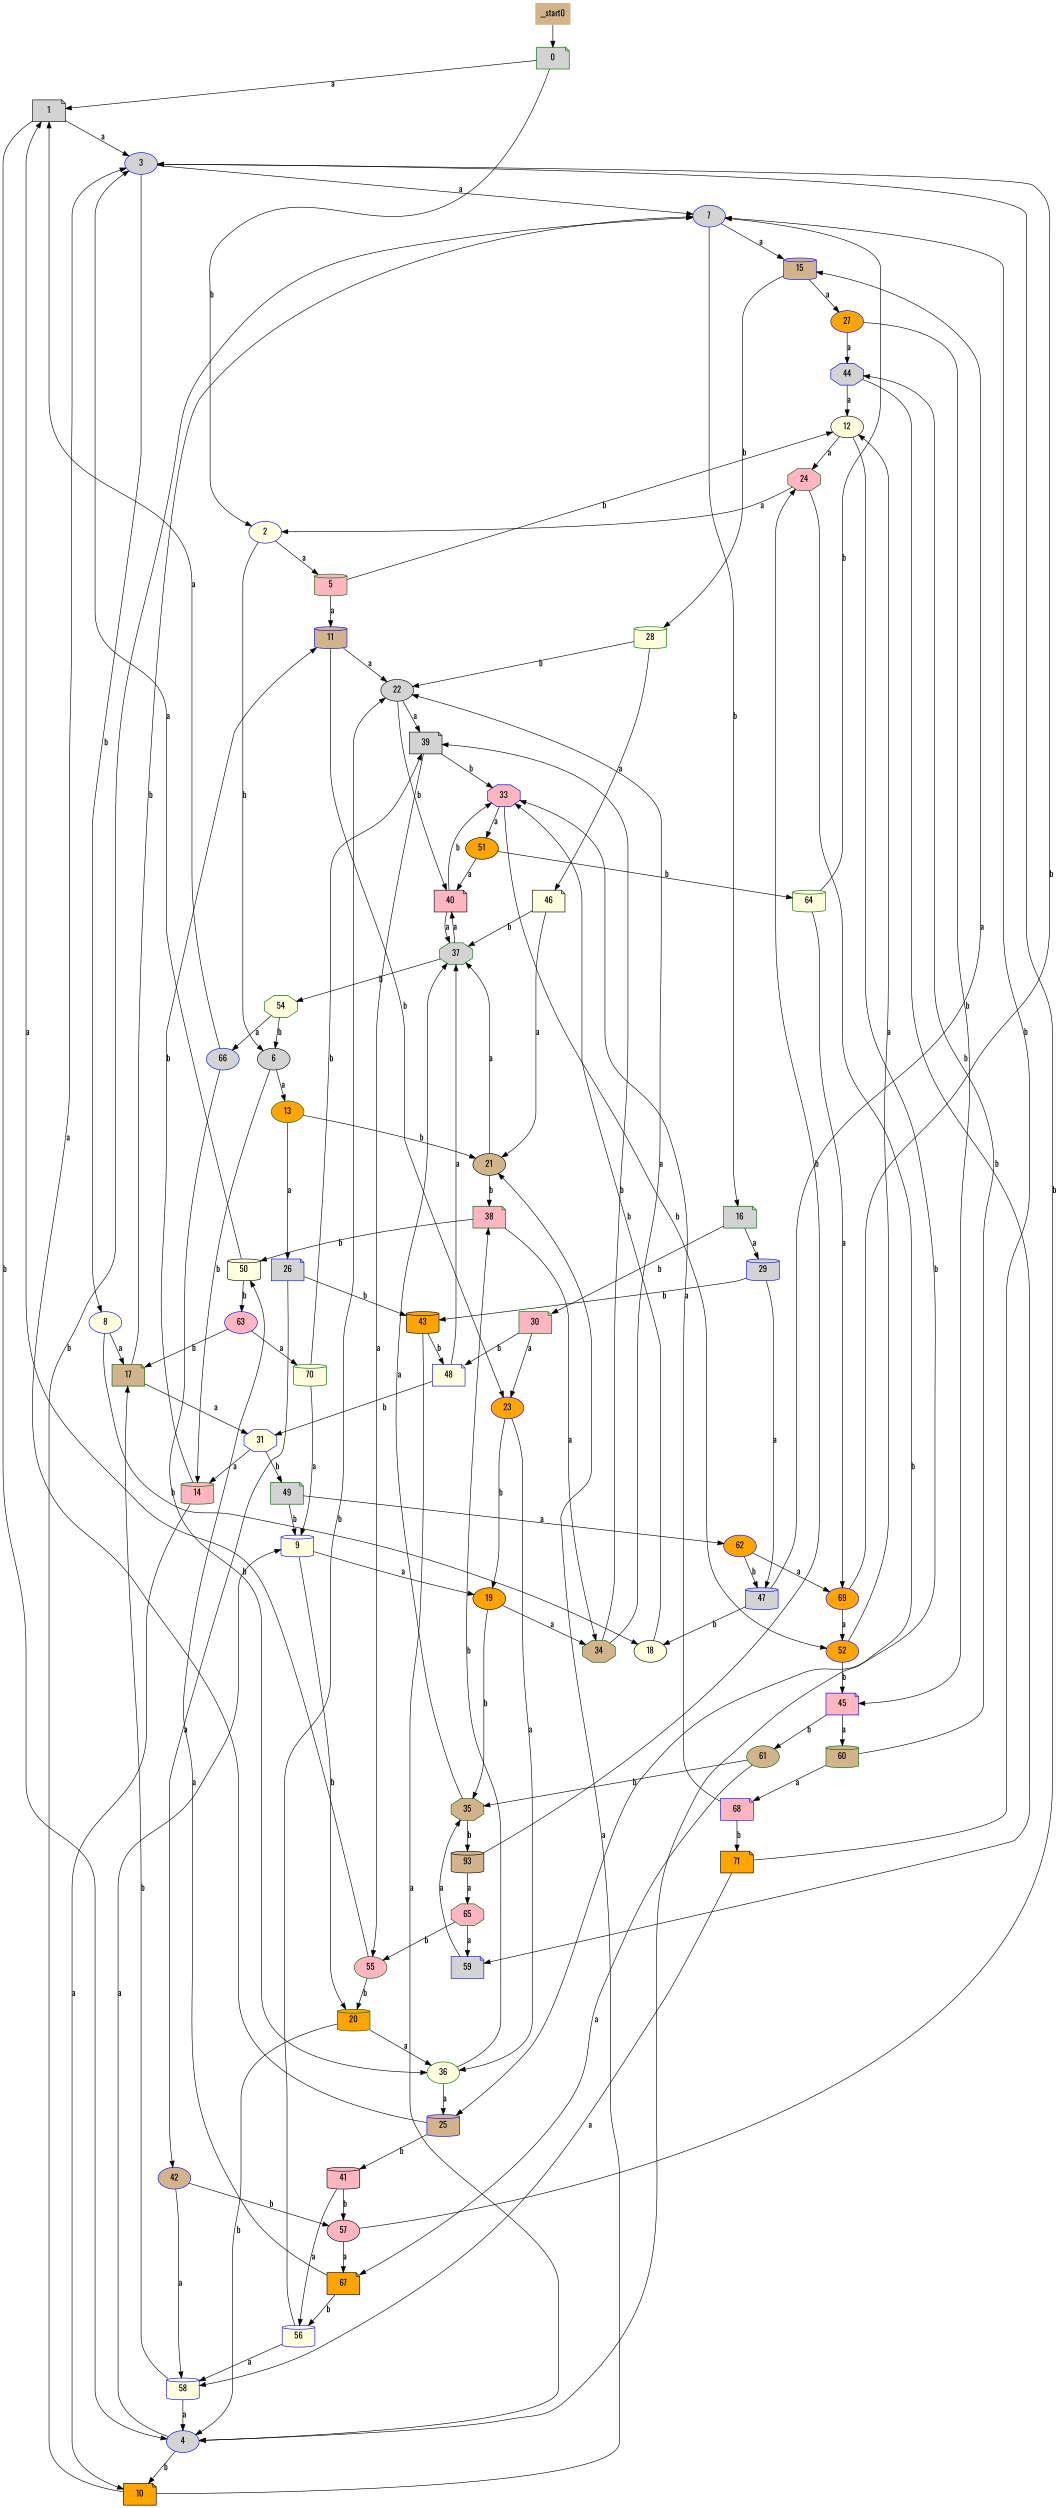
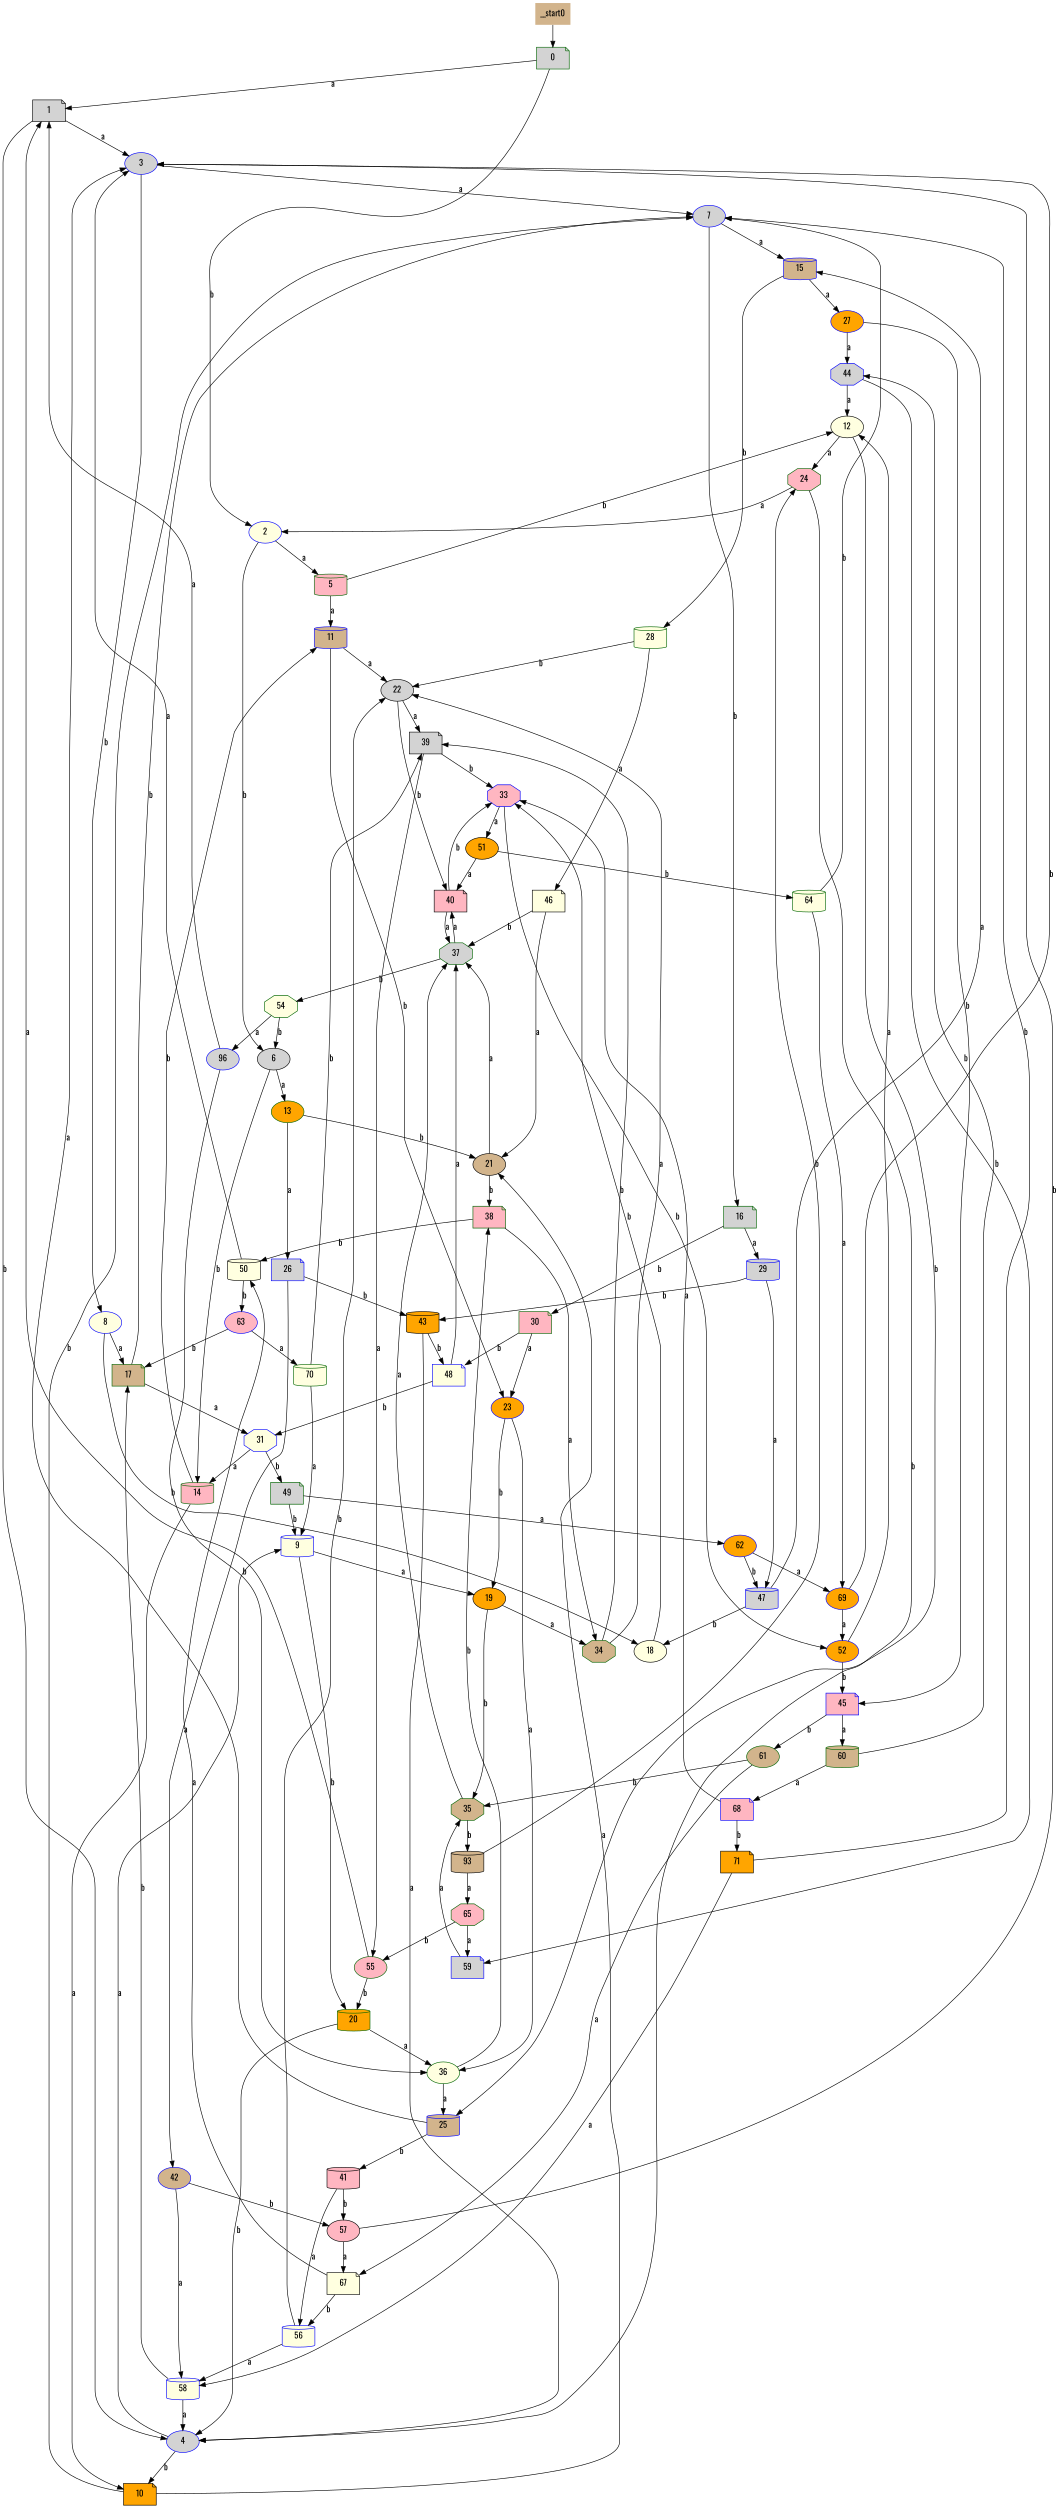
(223, 1059) -> (223, 1059)
(343, 2284) -> (343, 2284)
